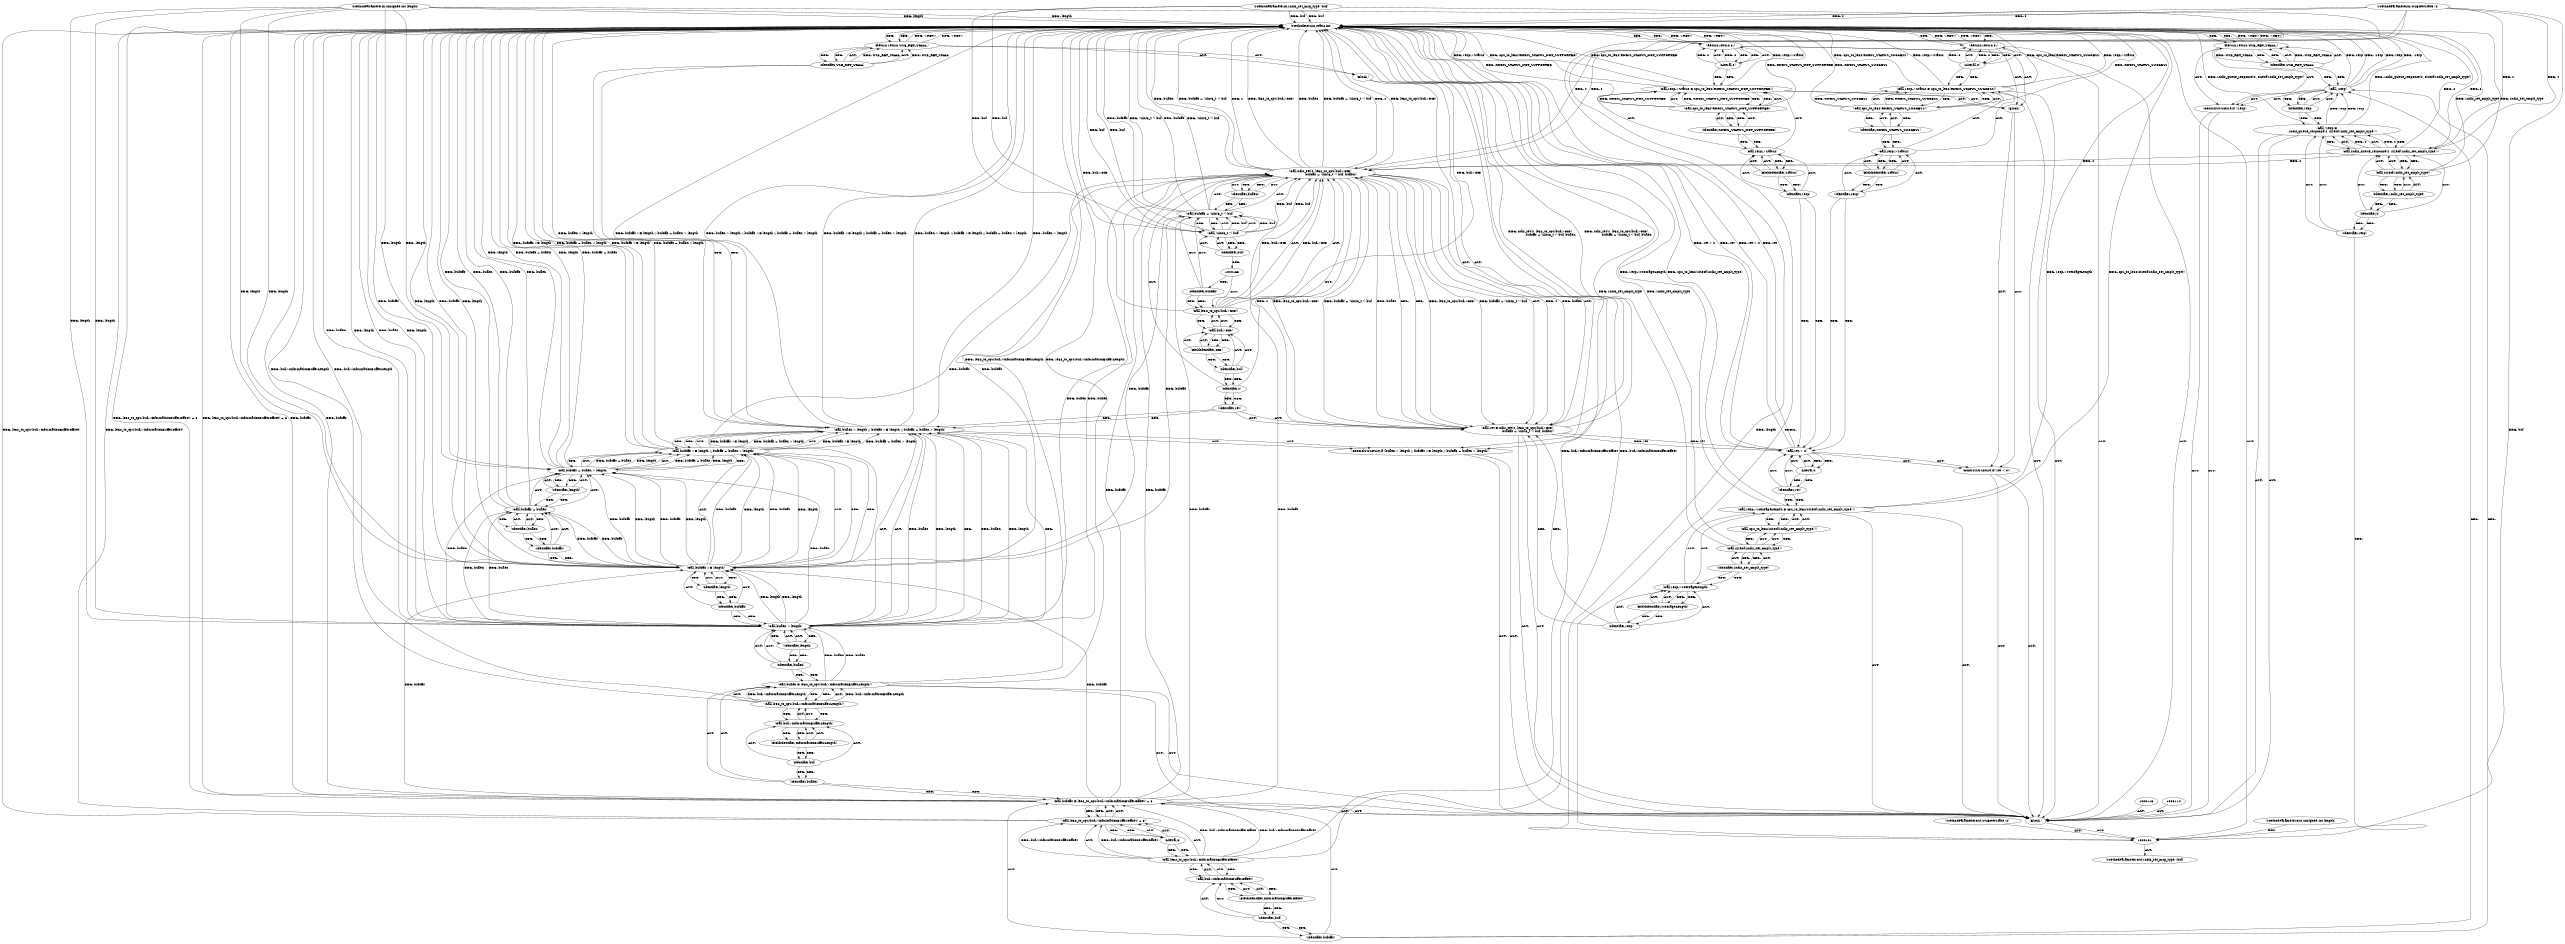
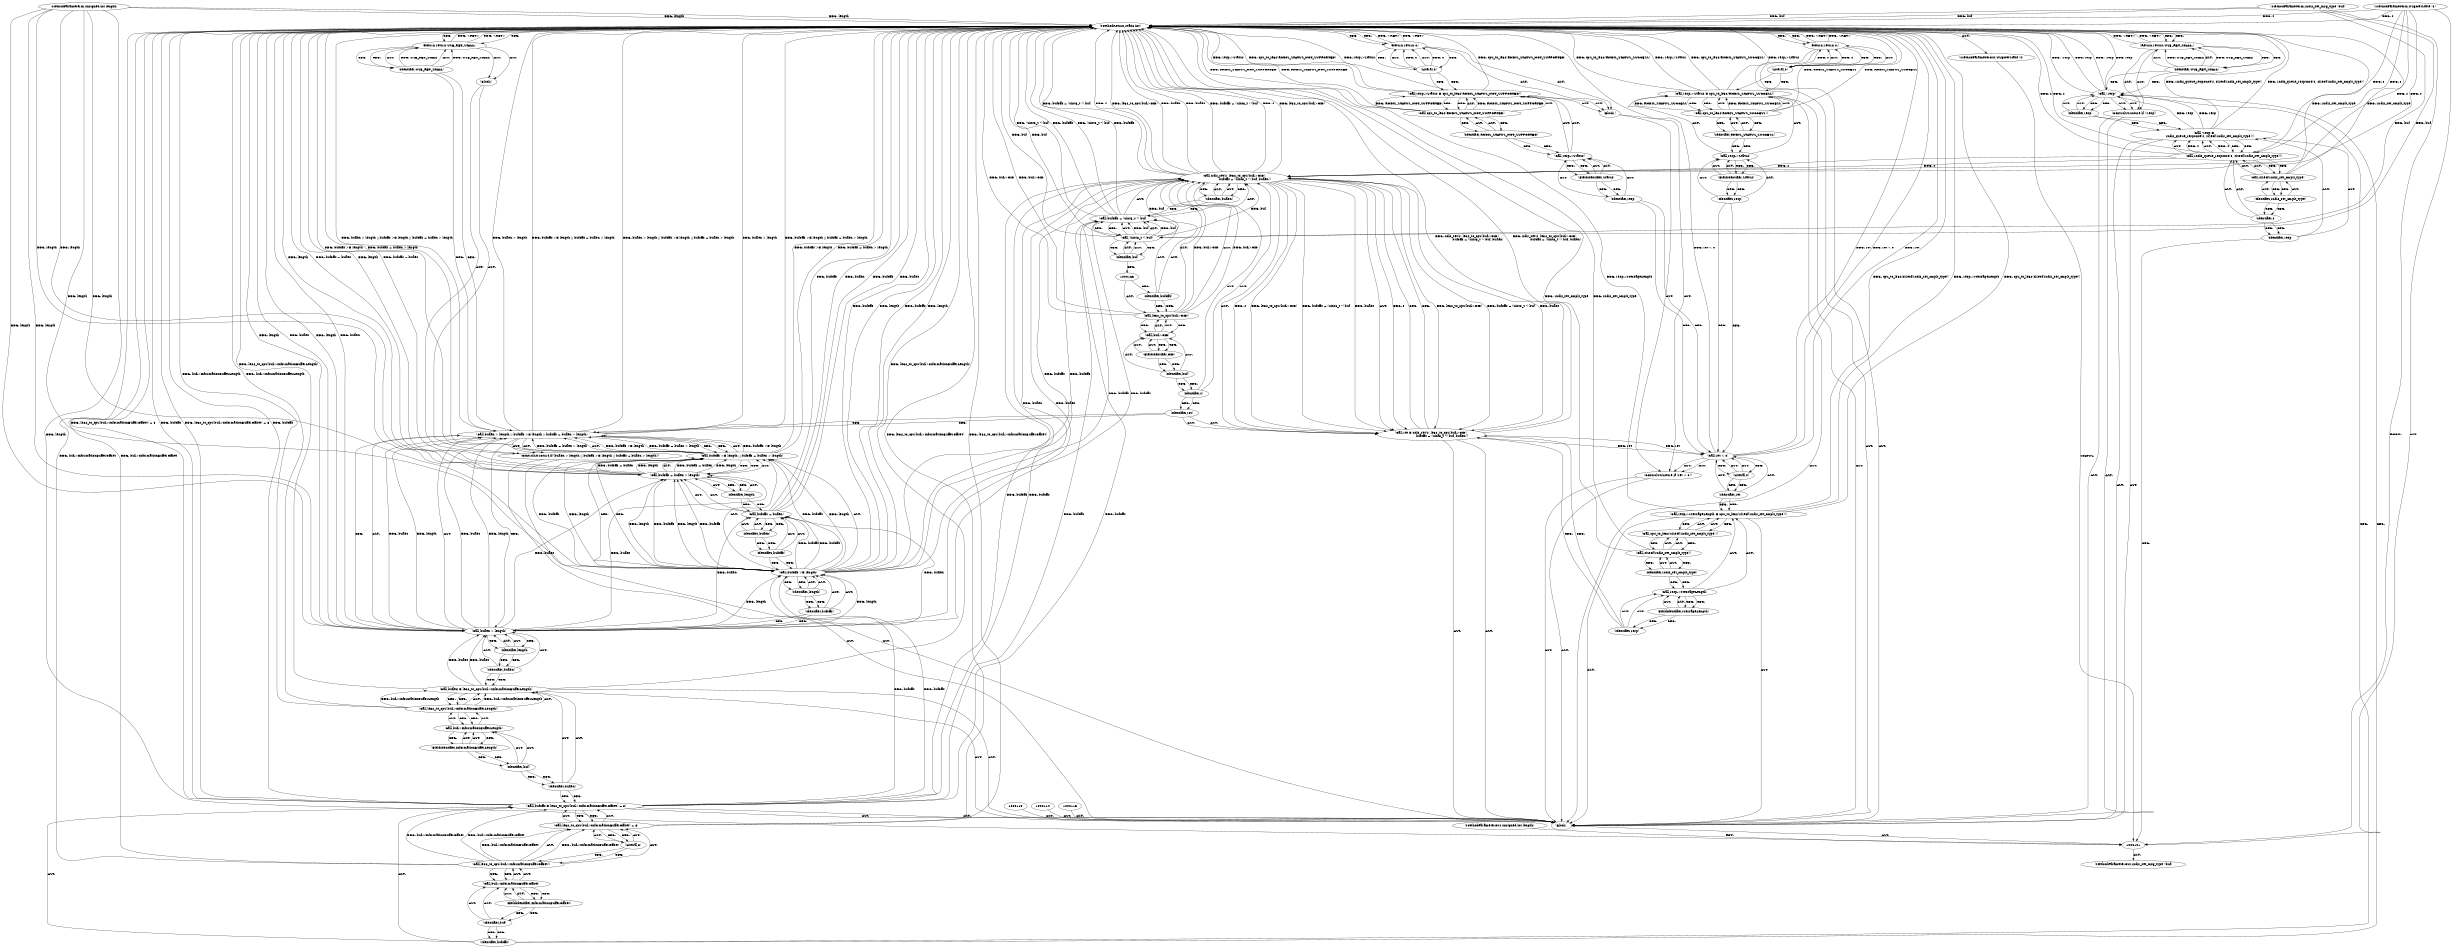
(2180, 76) -> (1570, 28)
(2516, 430) -> (2414, 435)
none -> (1070, 806)
(2079, 831) -> (2088, 456)
